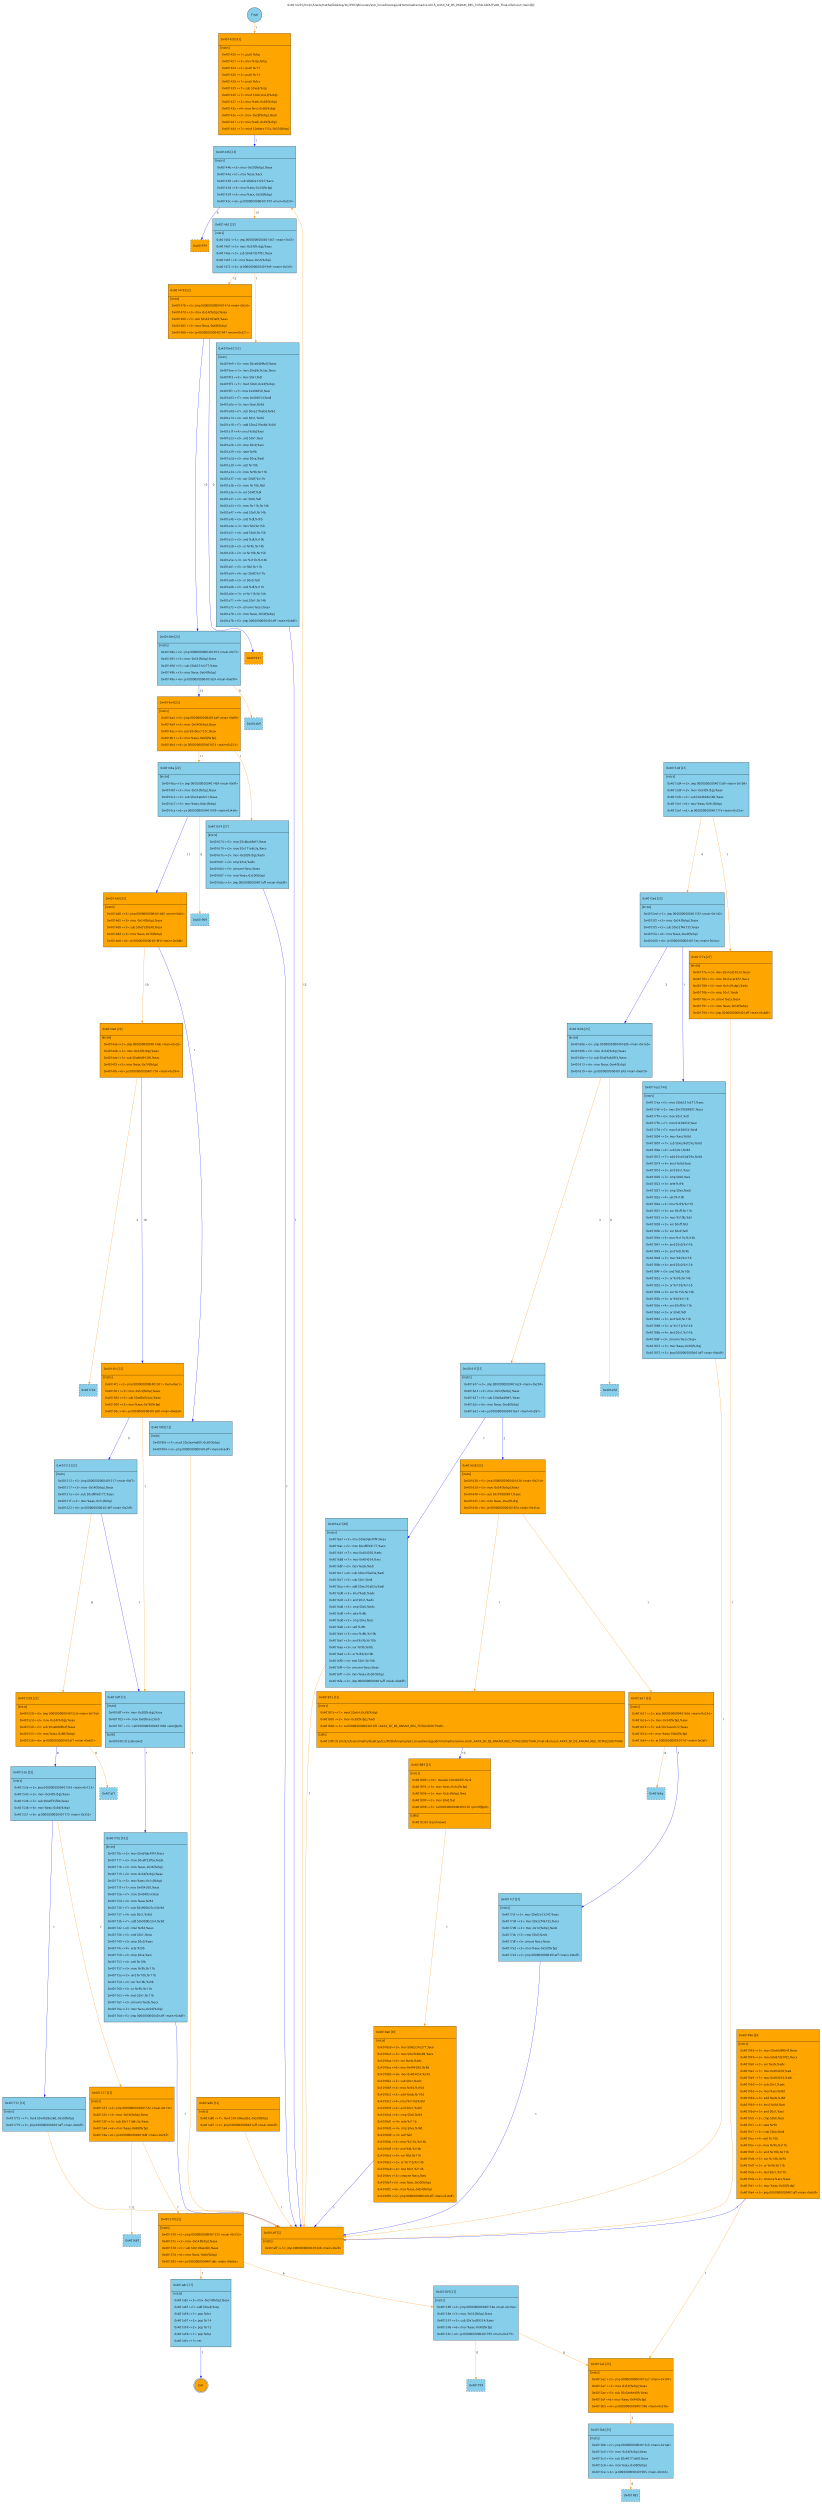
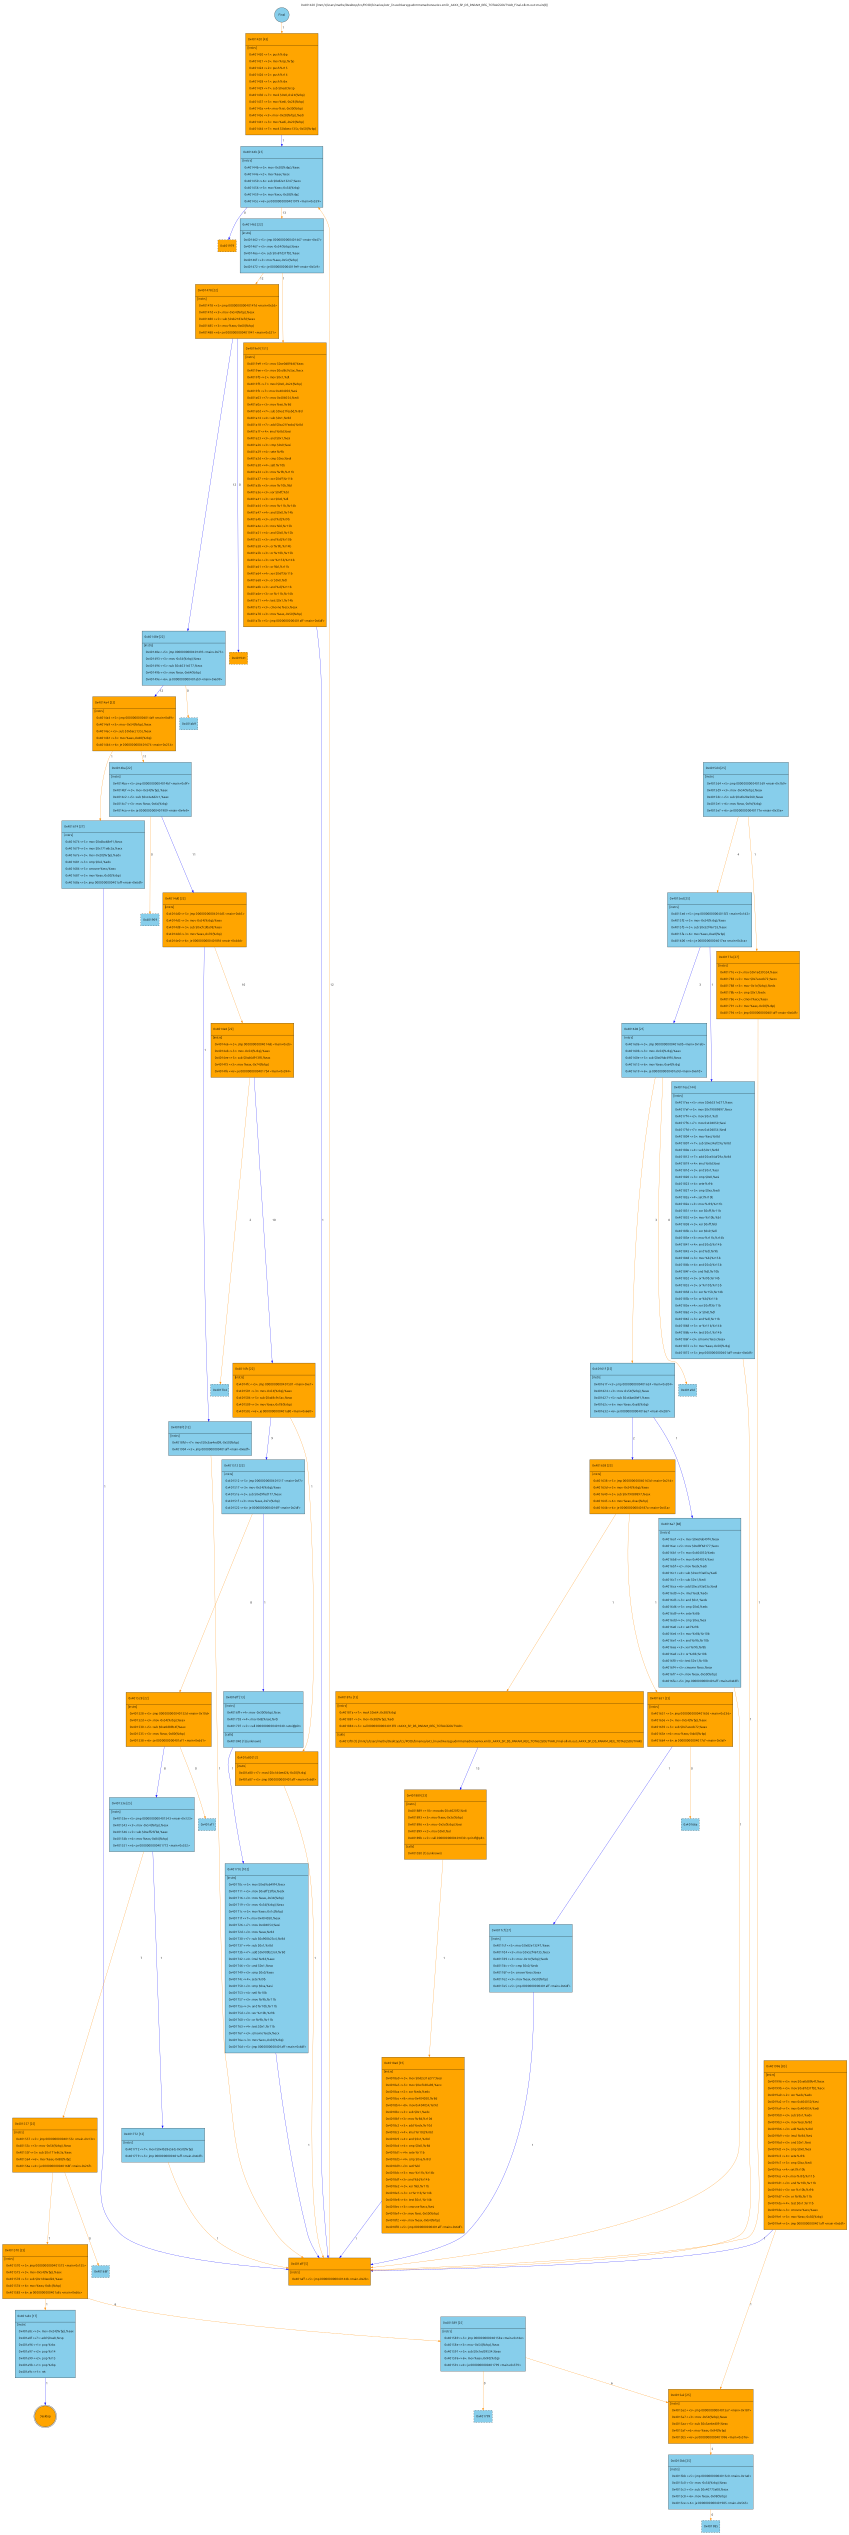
(258, 485) -> (285, 485)
(144, 1553) -> (313, 1582)
(201, 2385) -> (45, 2416)
